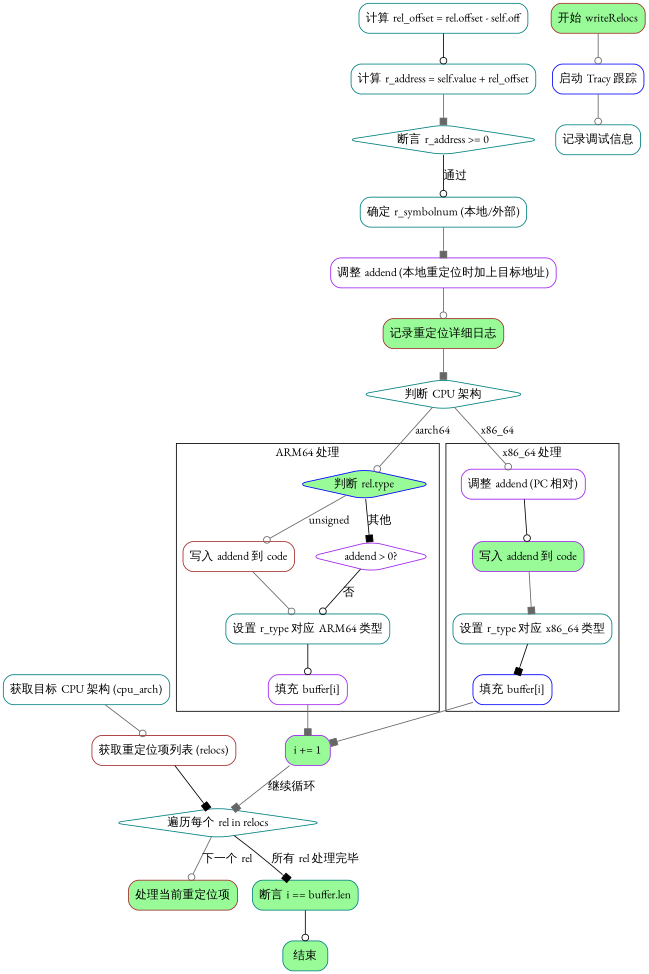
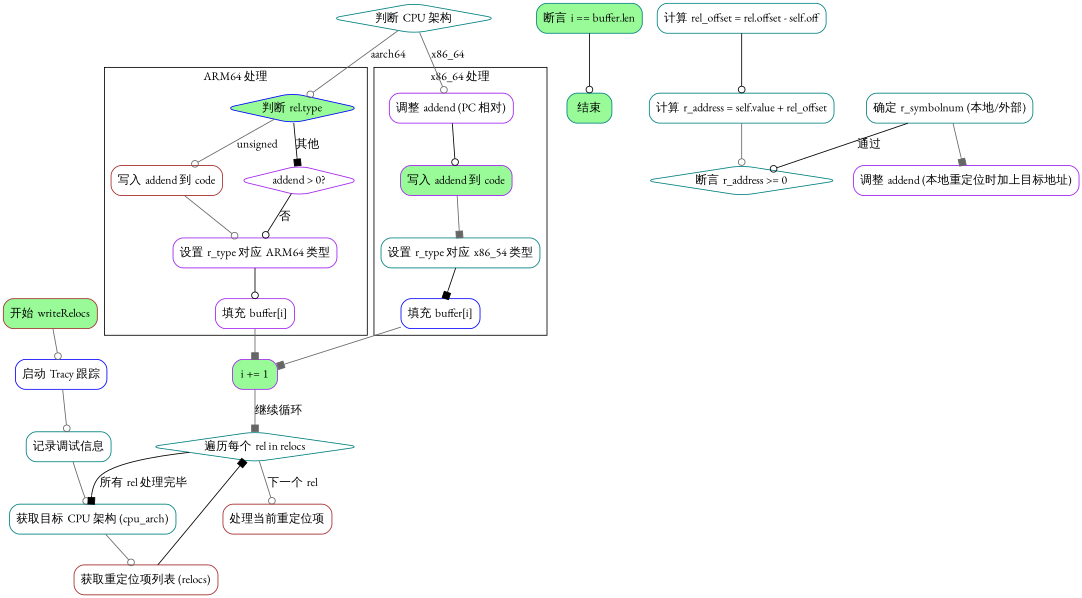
(443, 105) -> (742, 141)
(443, 173) -> (842, 145)
(443, 334) -> none
none -> (79, 480)
(308, 629) -> (255, 253)
(532, 629) -> (460, 253)
(259, 855) -> (133, 462)
(183, 895) -> (277, 519)
